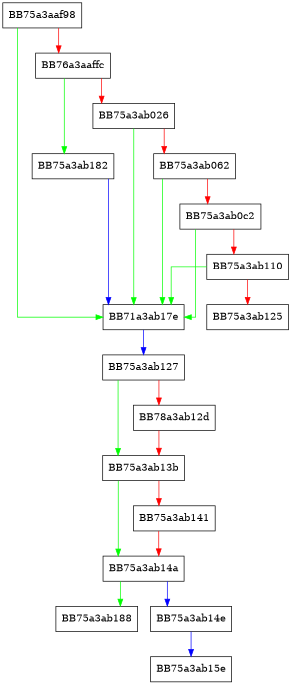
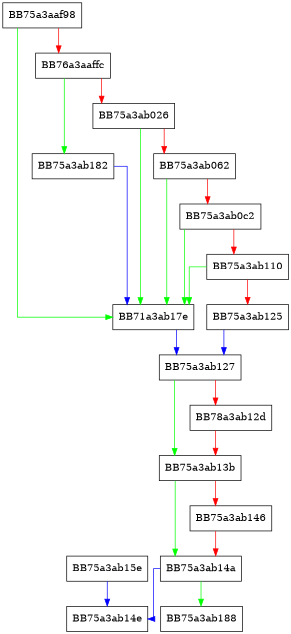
none -> (224, 339)
(174, 518) -> (231, 518)
(191, 641) -> (107, 590)
